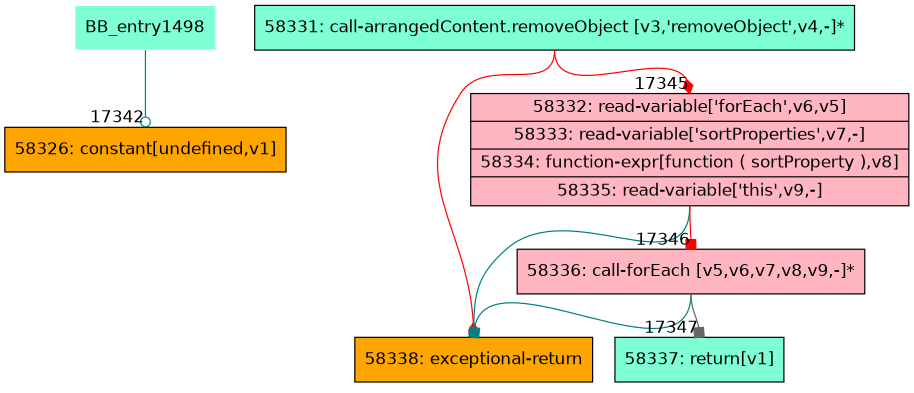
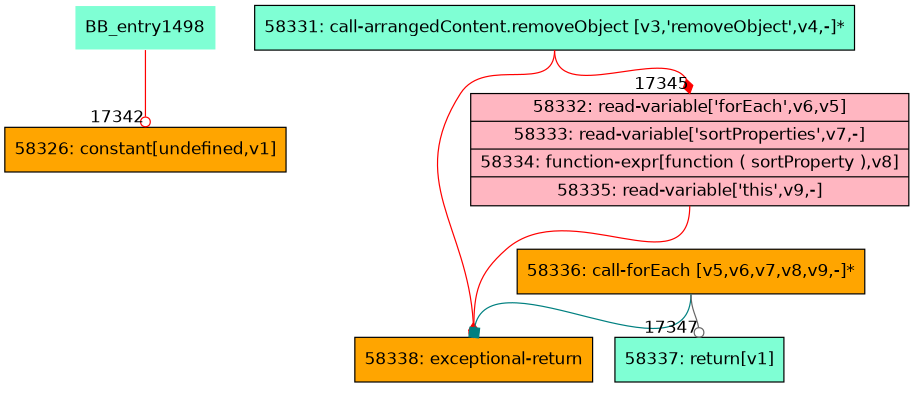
(145, 83) -> (145, 83)
(690, 221) -> none
(563, 231) -> (563, 231)
(691, 272) -> (691, 272)
(694, 311) -> (694, 311)
